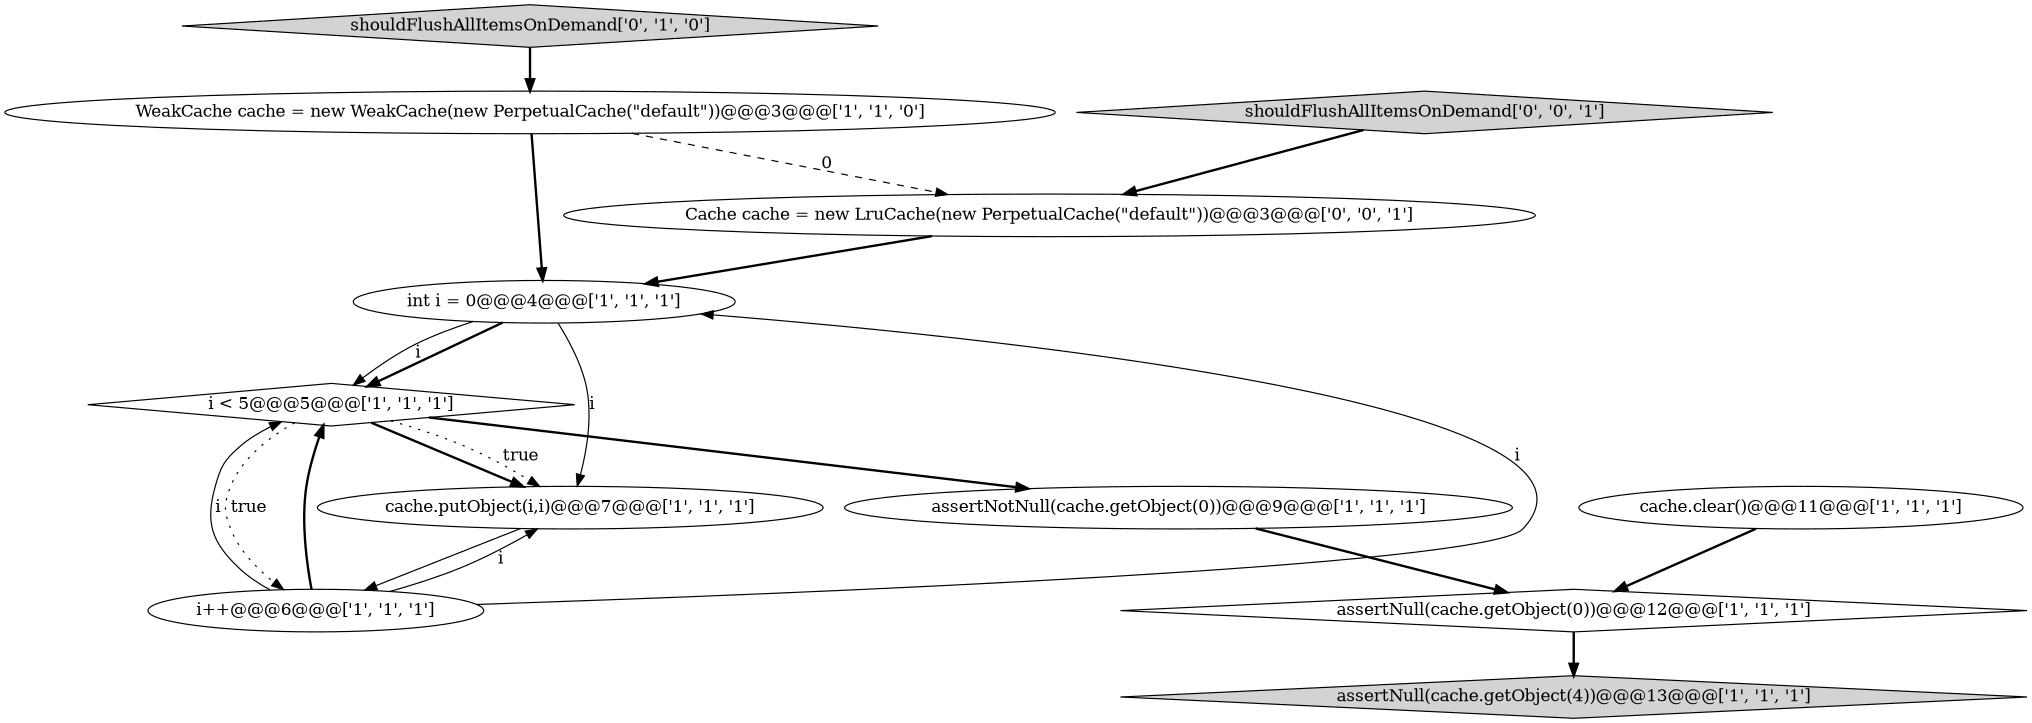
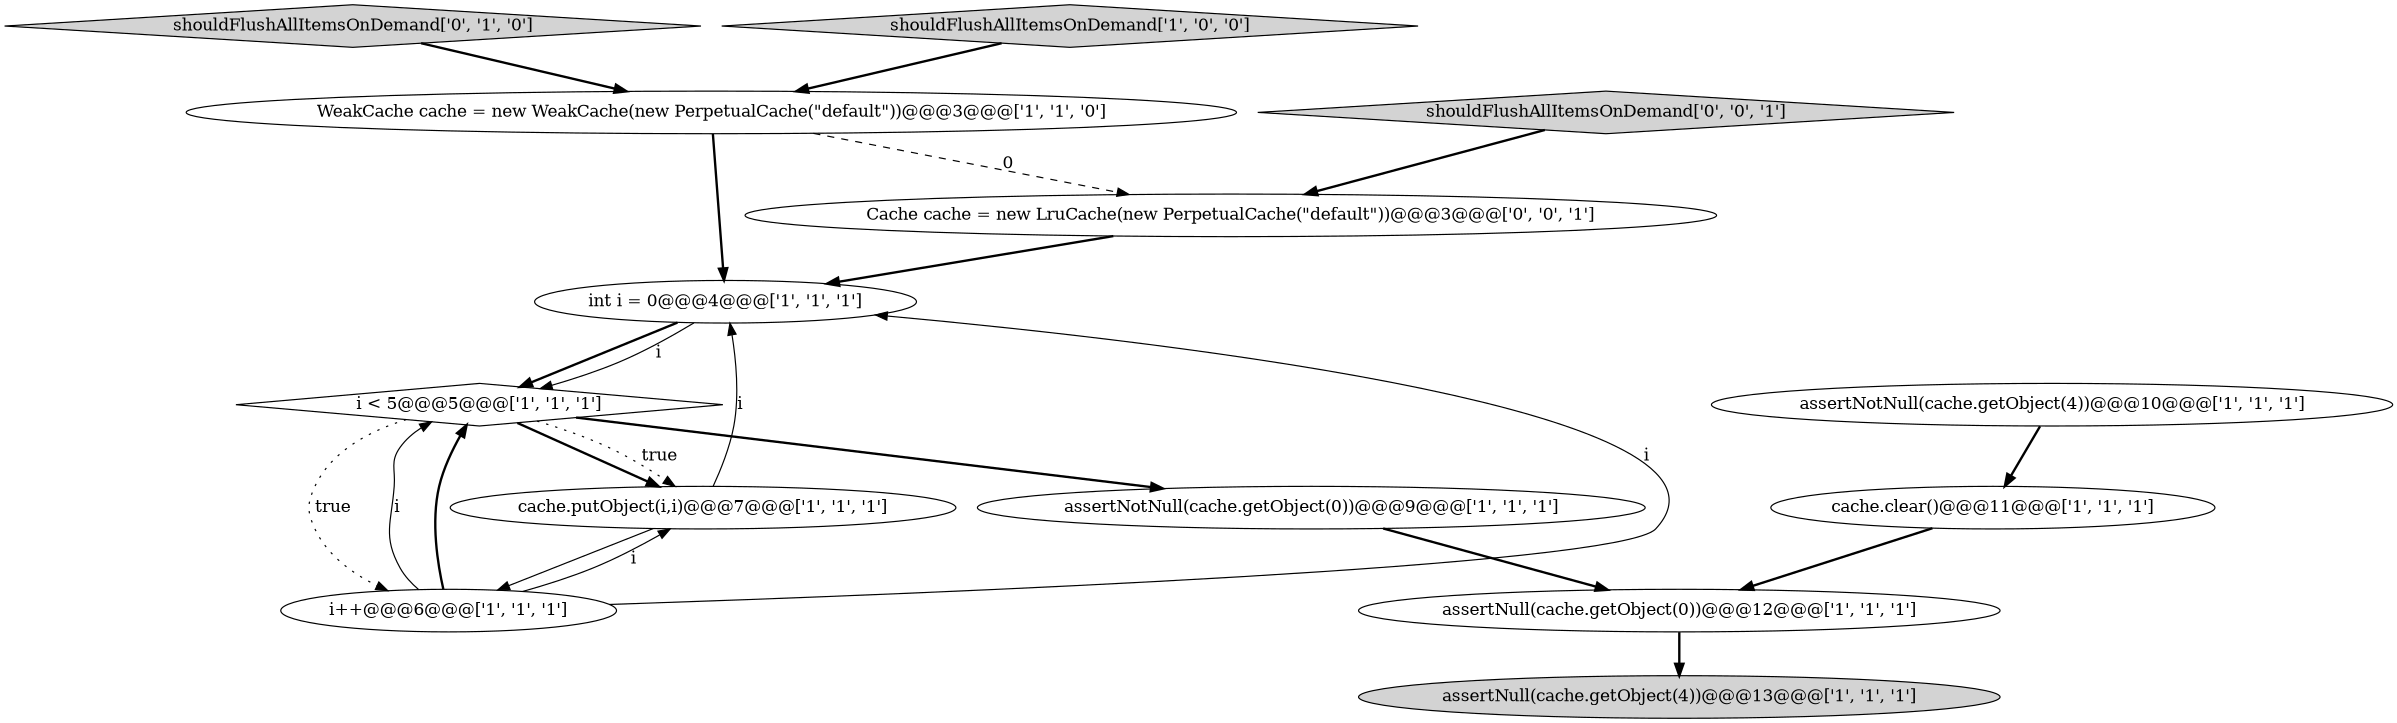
none -> (1070, 26)
(588, 396) -> (736, 412)
none -> (2052, 405)
(1574, 611) -> (1679, 611)
(1574, 697) -> (1679, 697)
